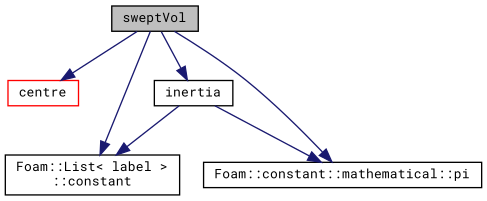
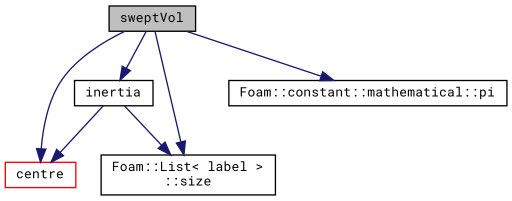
(262, 131) -> (82, 129)
(92, 175) -> (188, 175)
